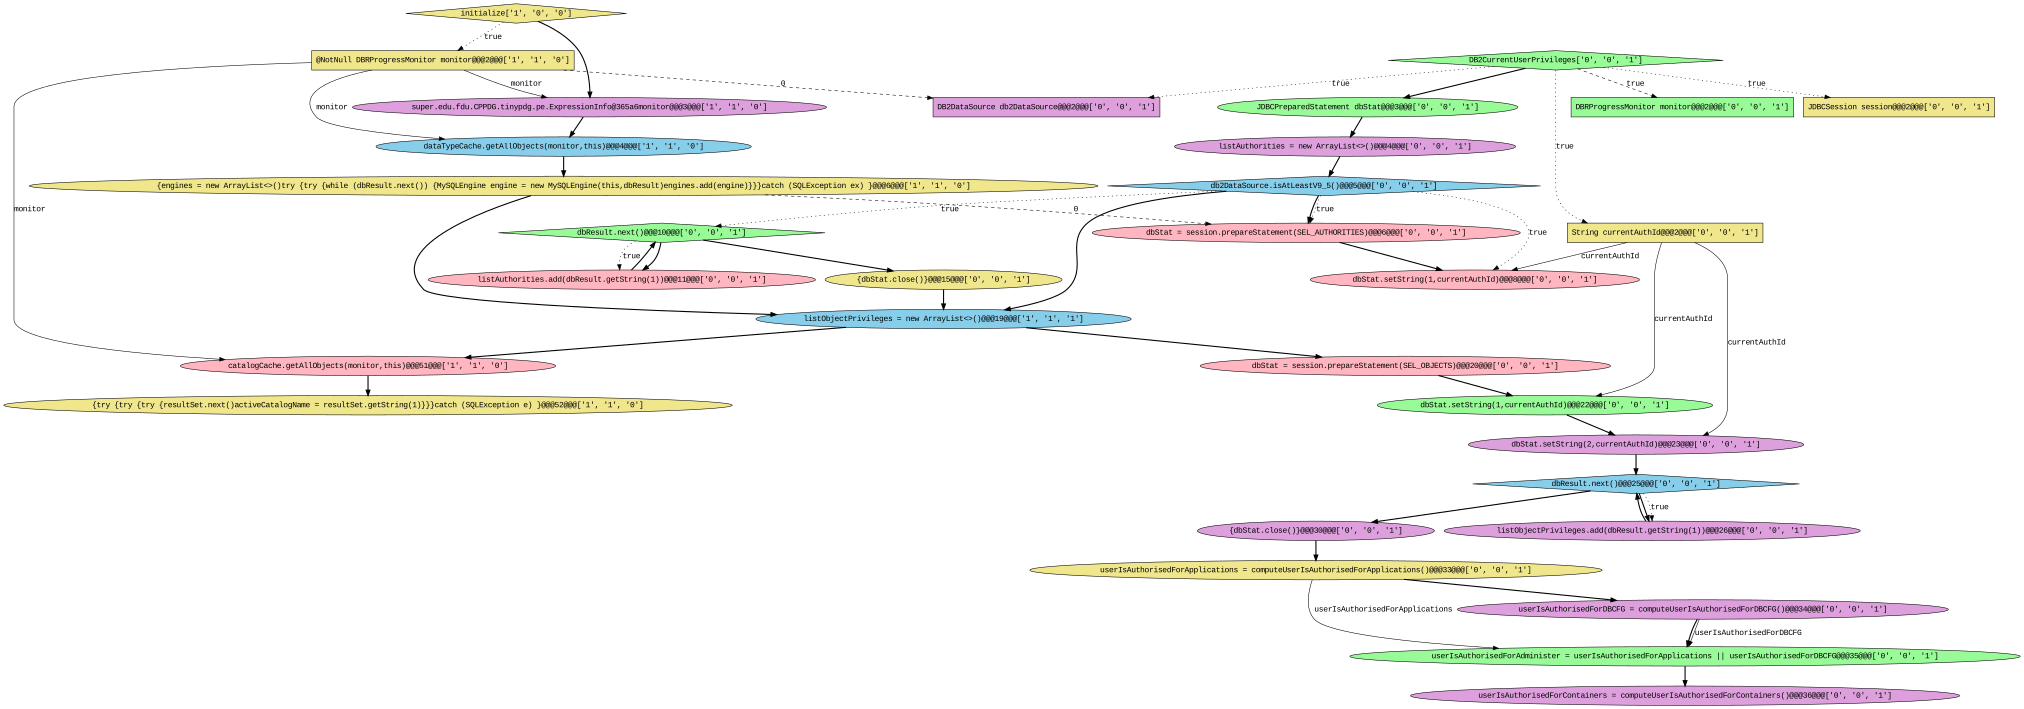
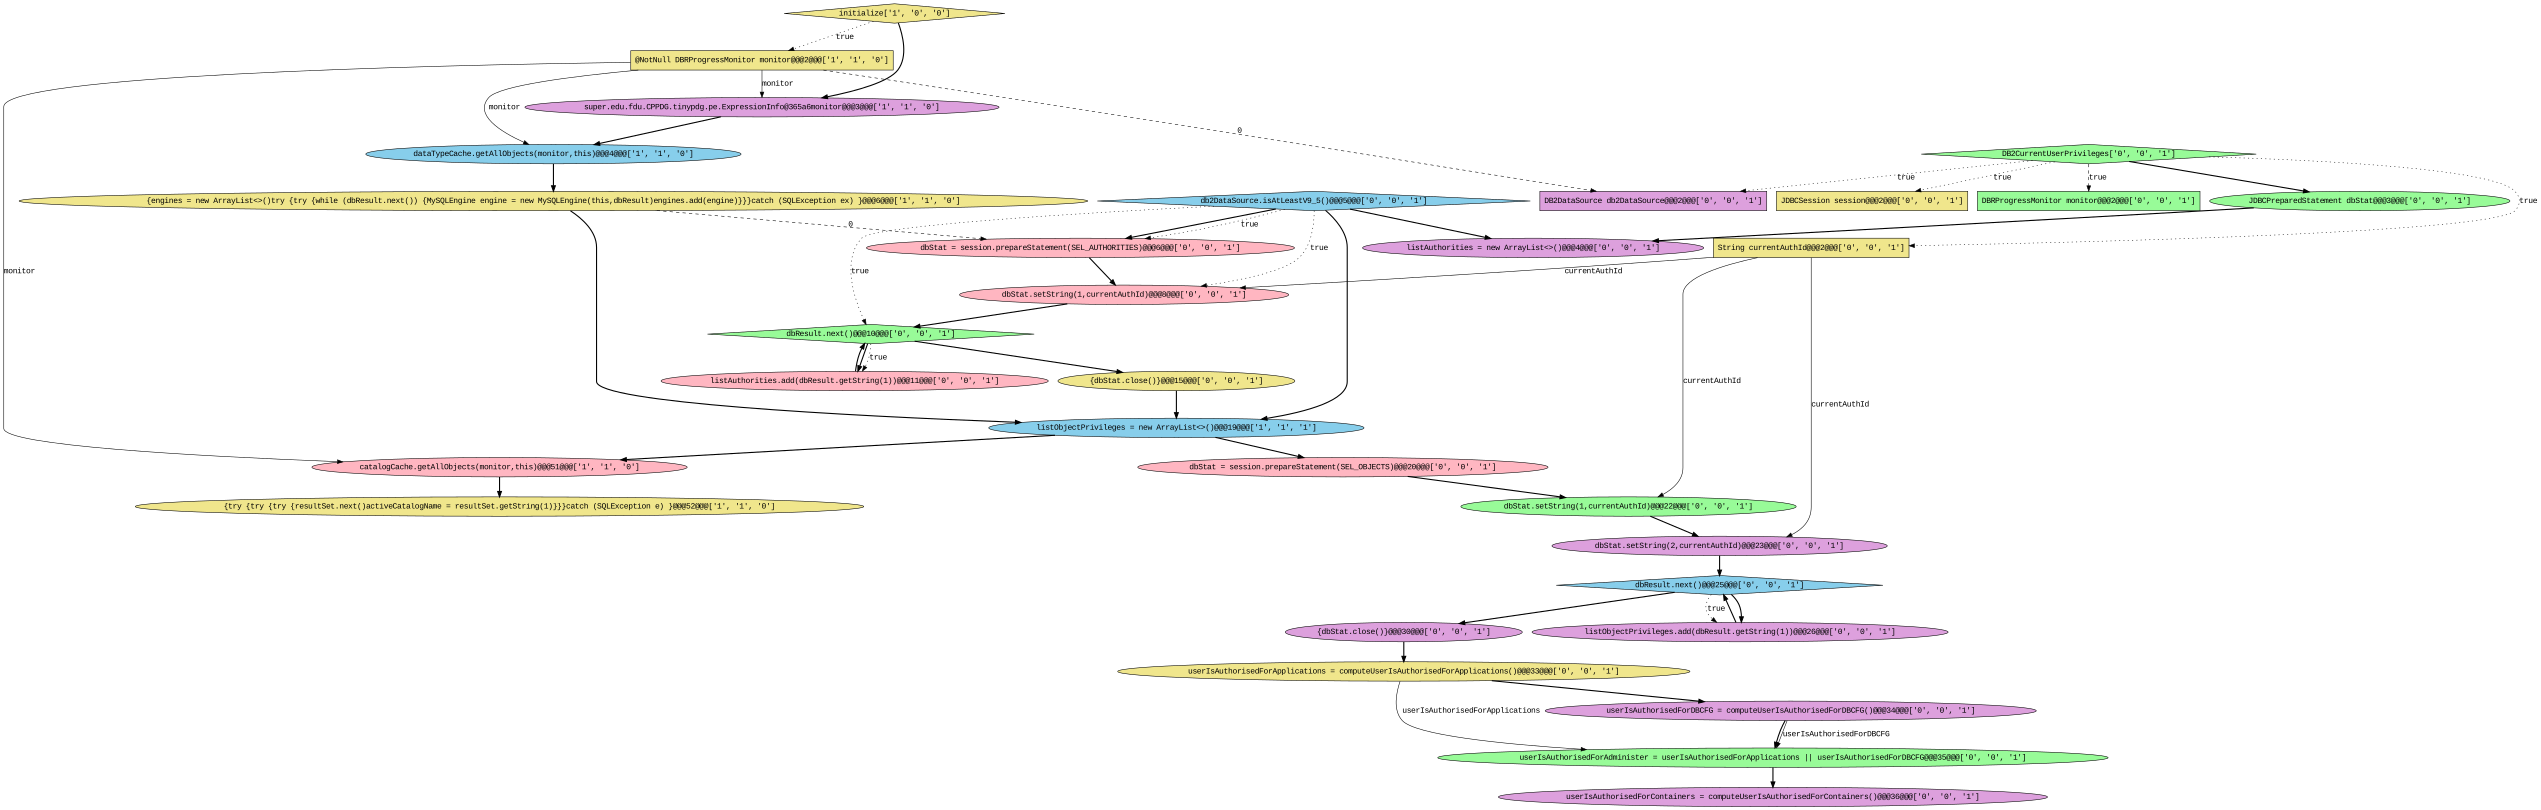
(1336, 164) -> (1418, 223)
none -> (994, 315)
